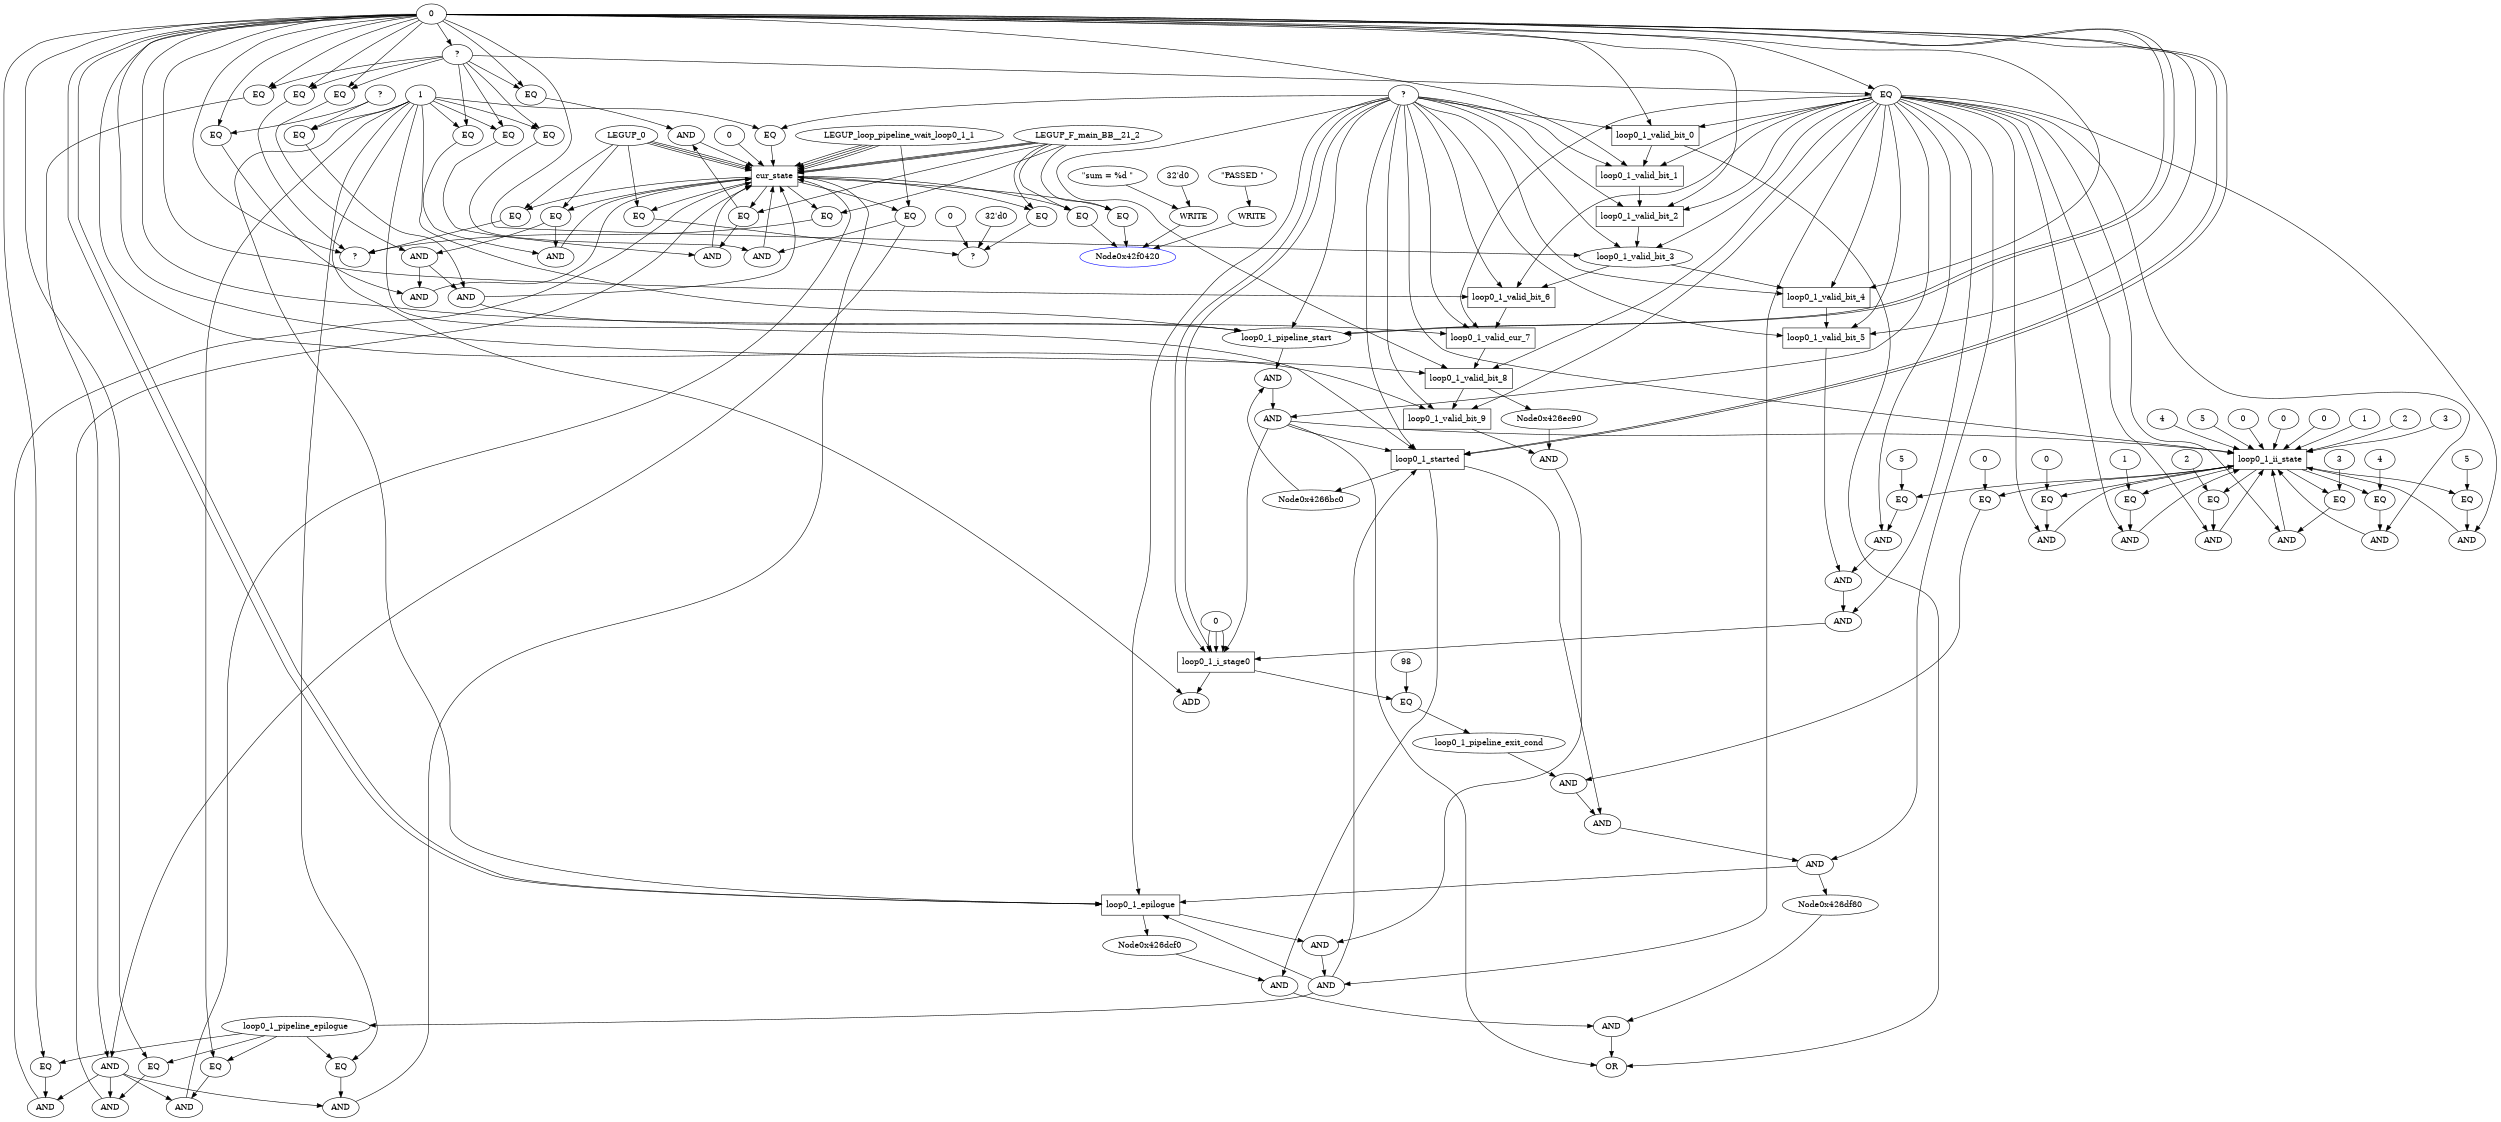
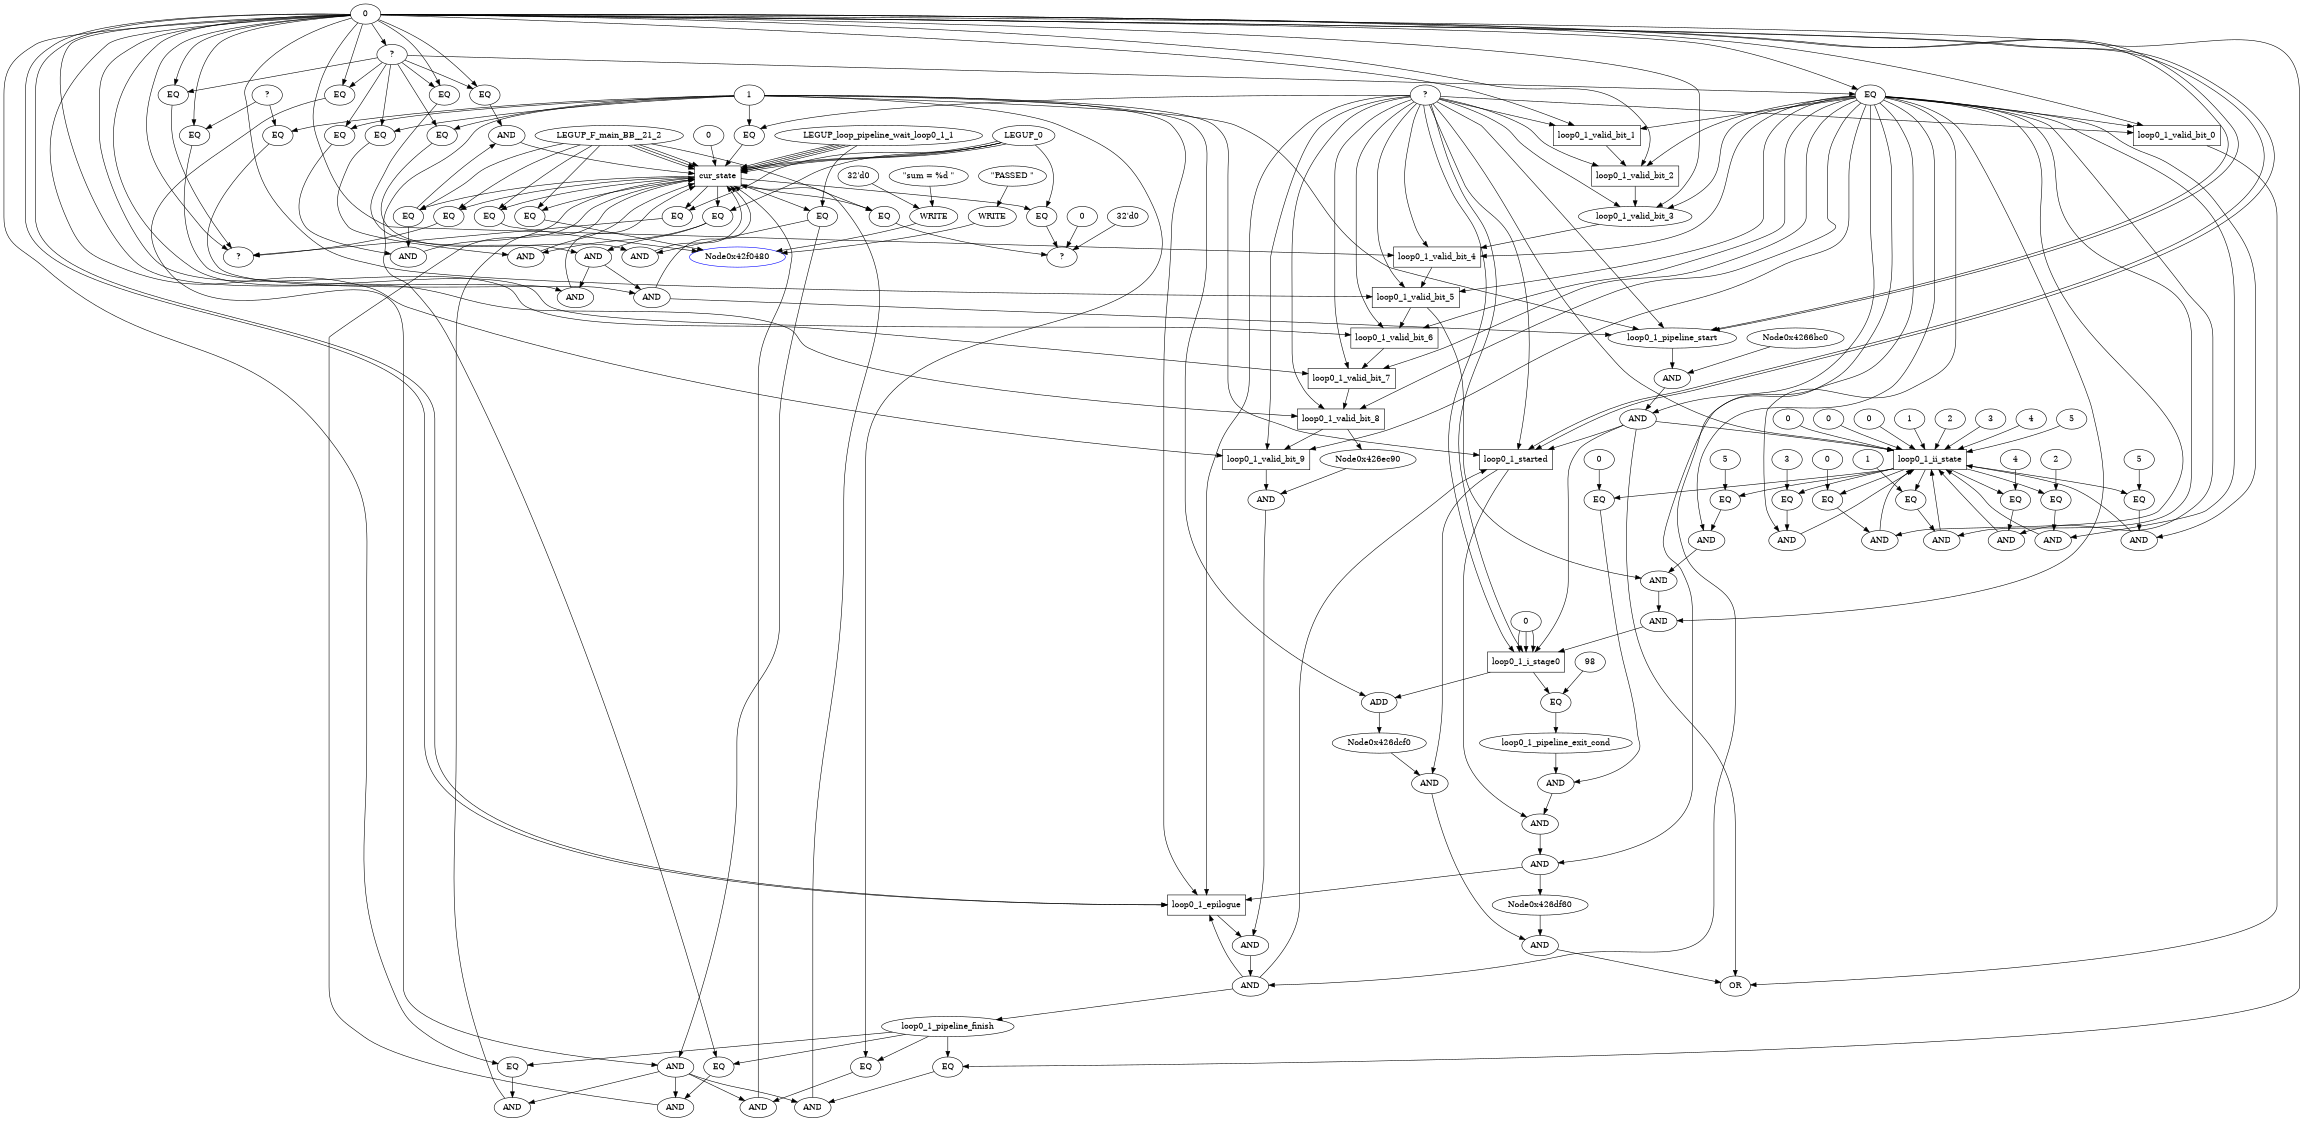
(1649, 153) -> none
(1128, 257) -> (737, 257)
(1578, 276) -> (1406, 315)
(1491, 338) -> (1352, 379)
(1374, 478) -> none
(1145, 923) -> (1379, 720)
(296, 1027) -> (948, 1027)
